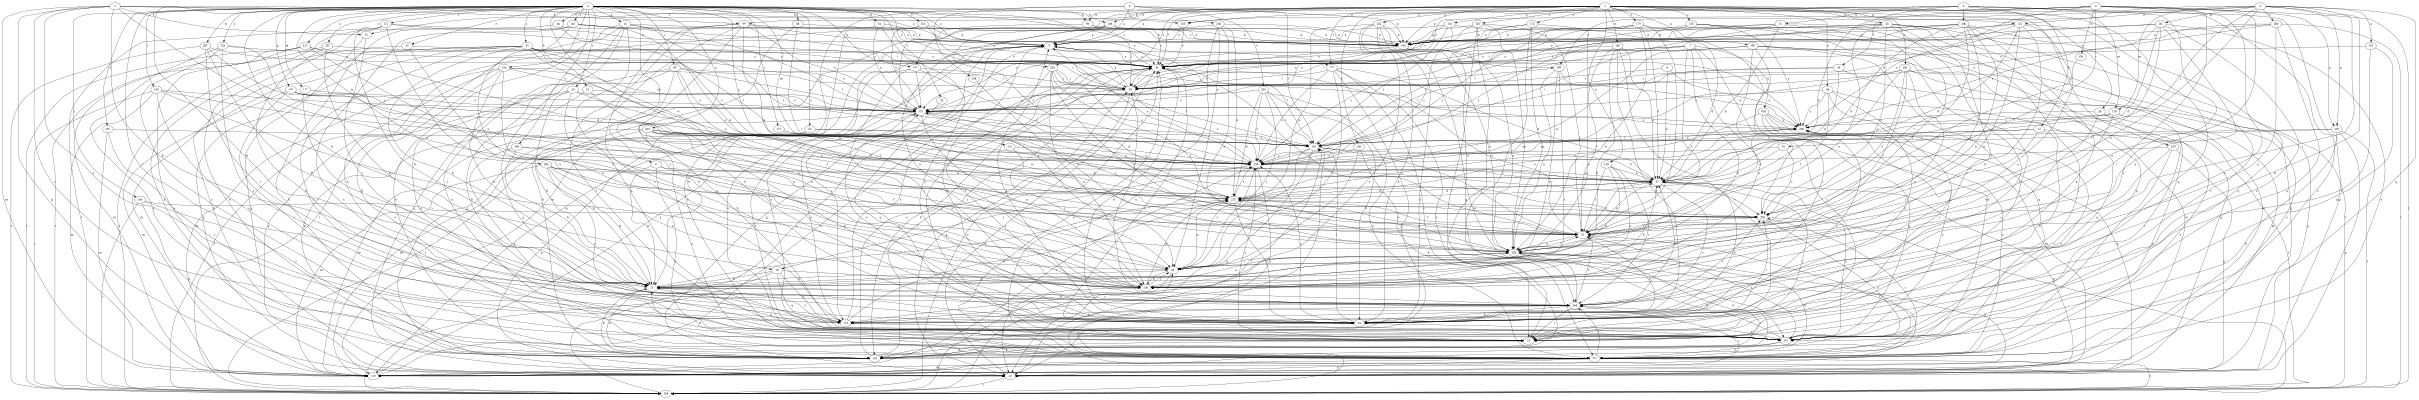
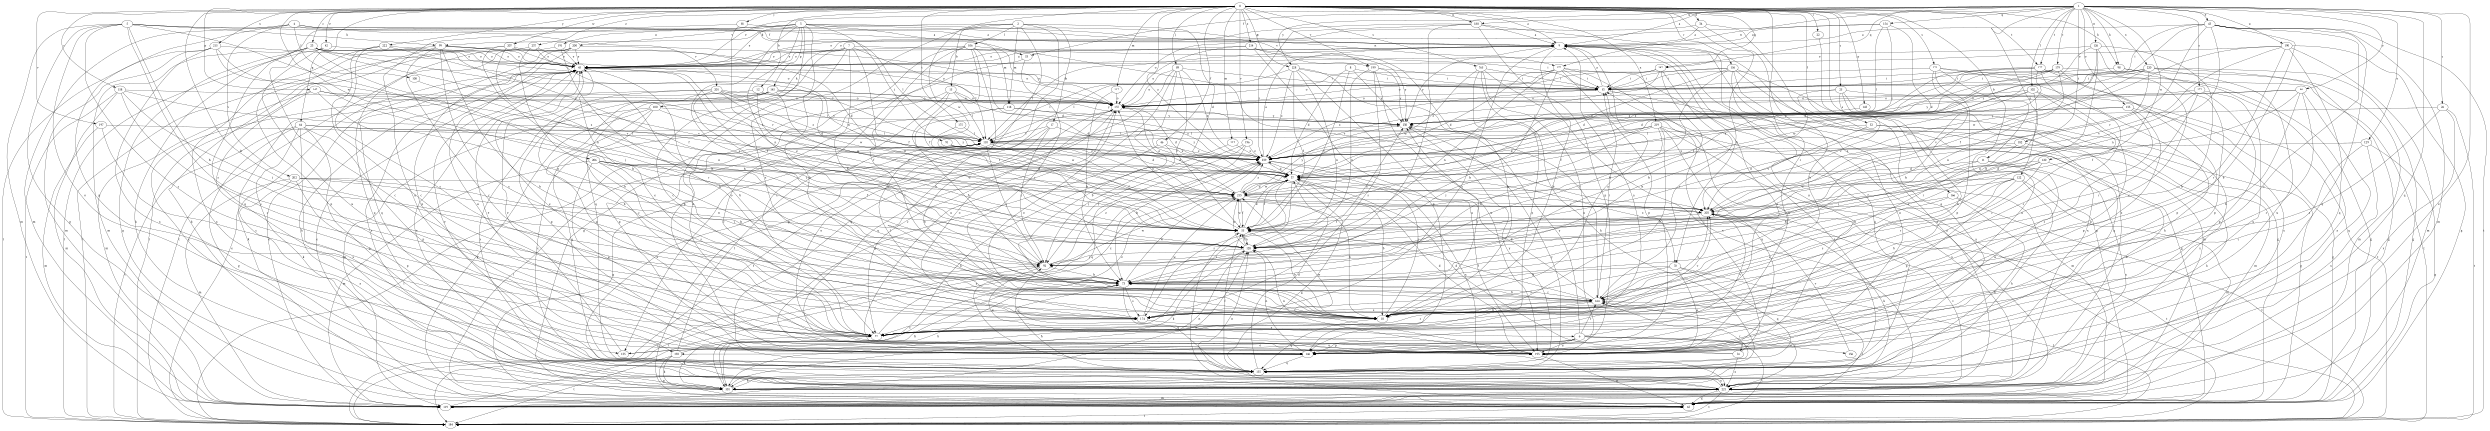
none -> (1865, 107)
none -> (1317, 163)
(1745, 296) -> (1360, 333)
